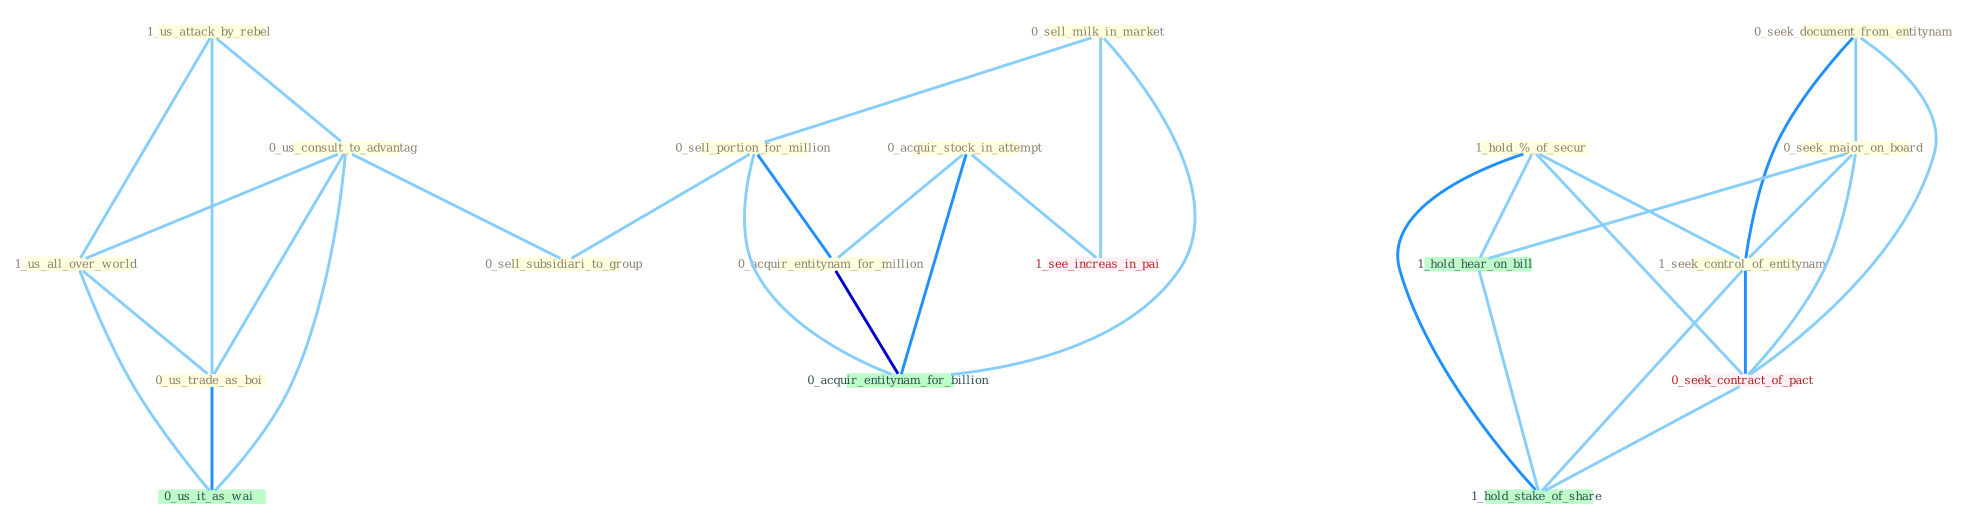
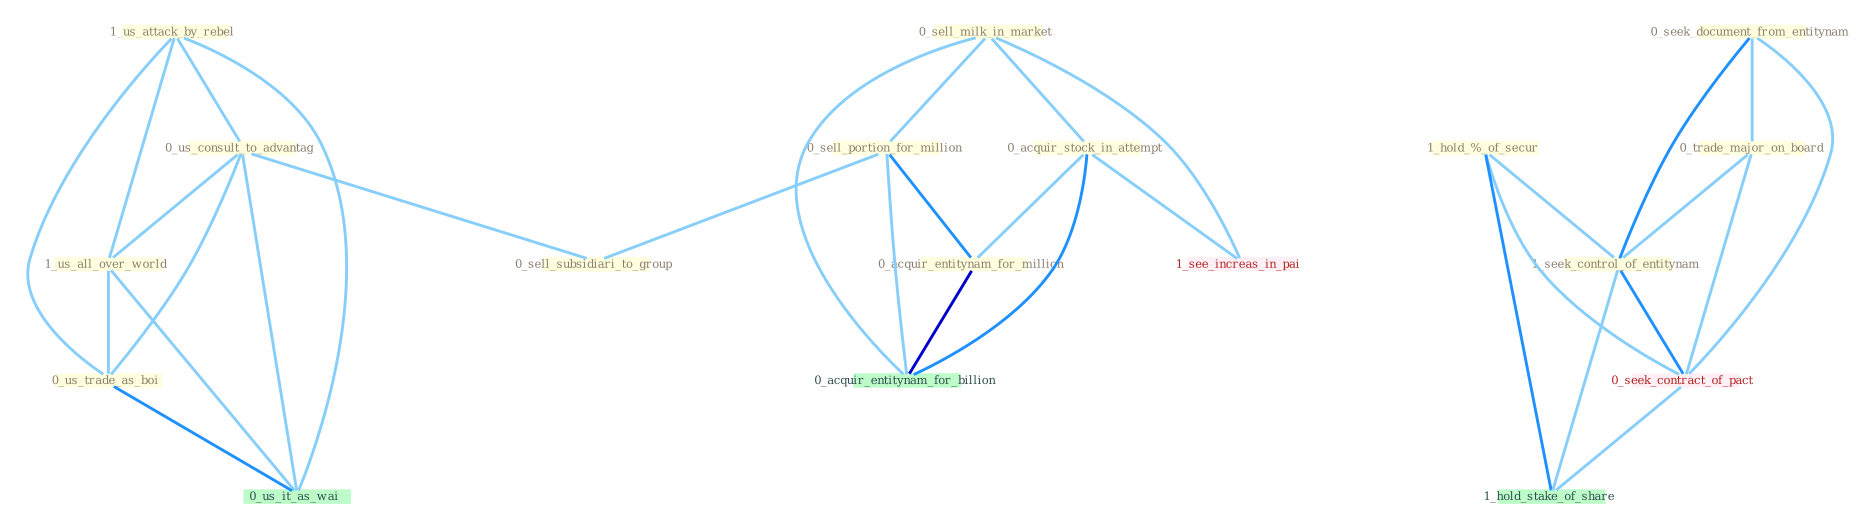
none -> (1038, 90)
(1856, 148) -> (1752, 148)
none -> (344, 230)
(1478, 264) -> none
